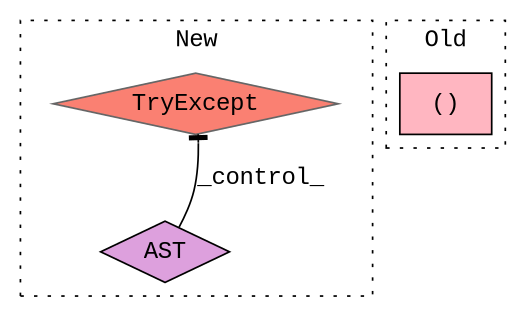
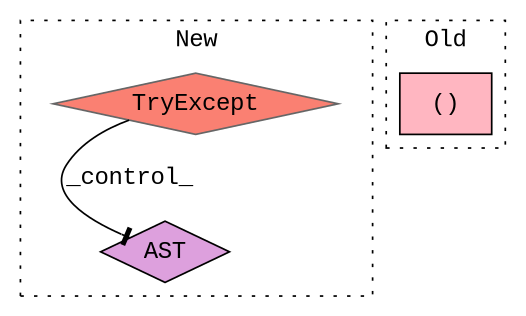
(195, 187) -> (62, 175)
